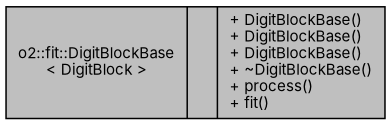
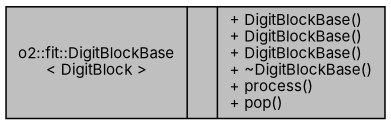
(250, 103) -> (257, 103)
